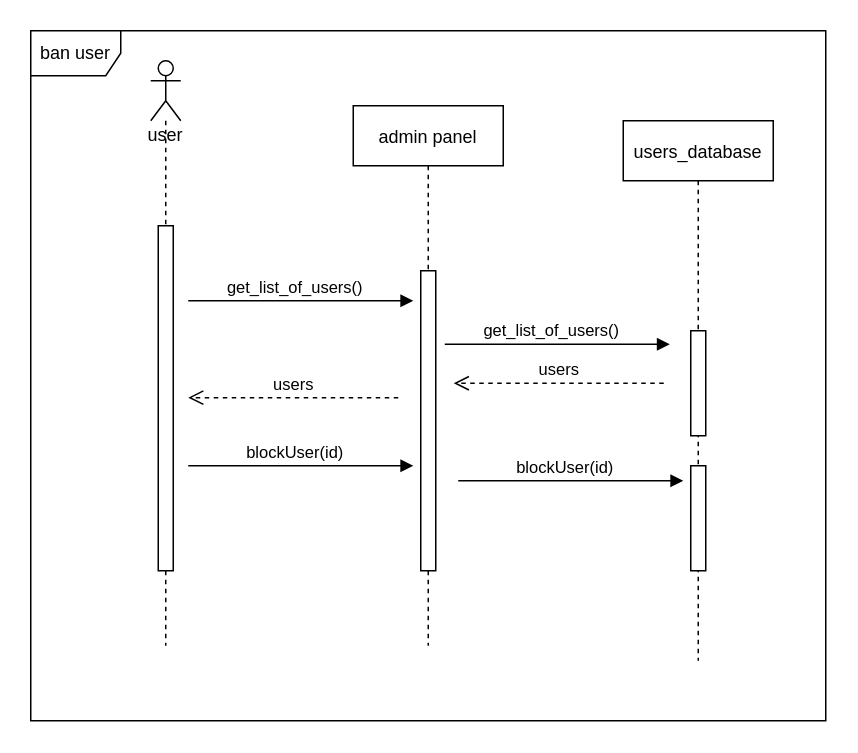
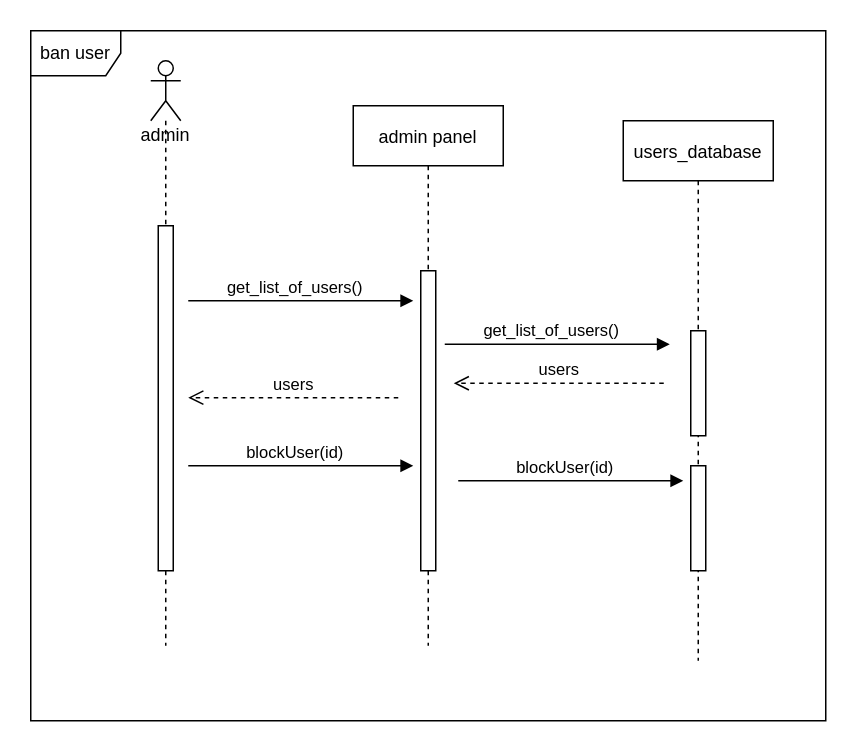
(166, 147) -> (166, 147)
